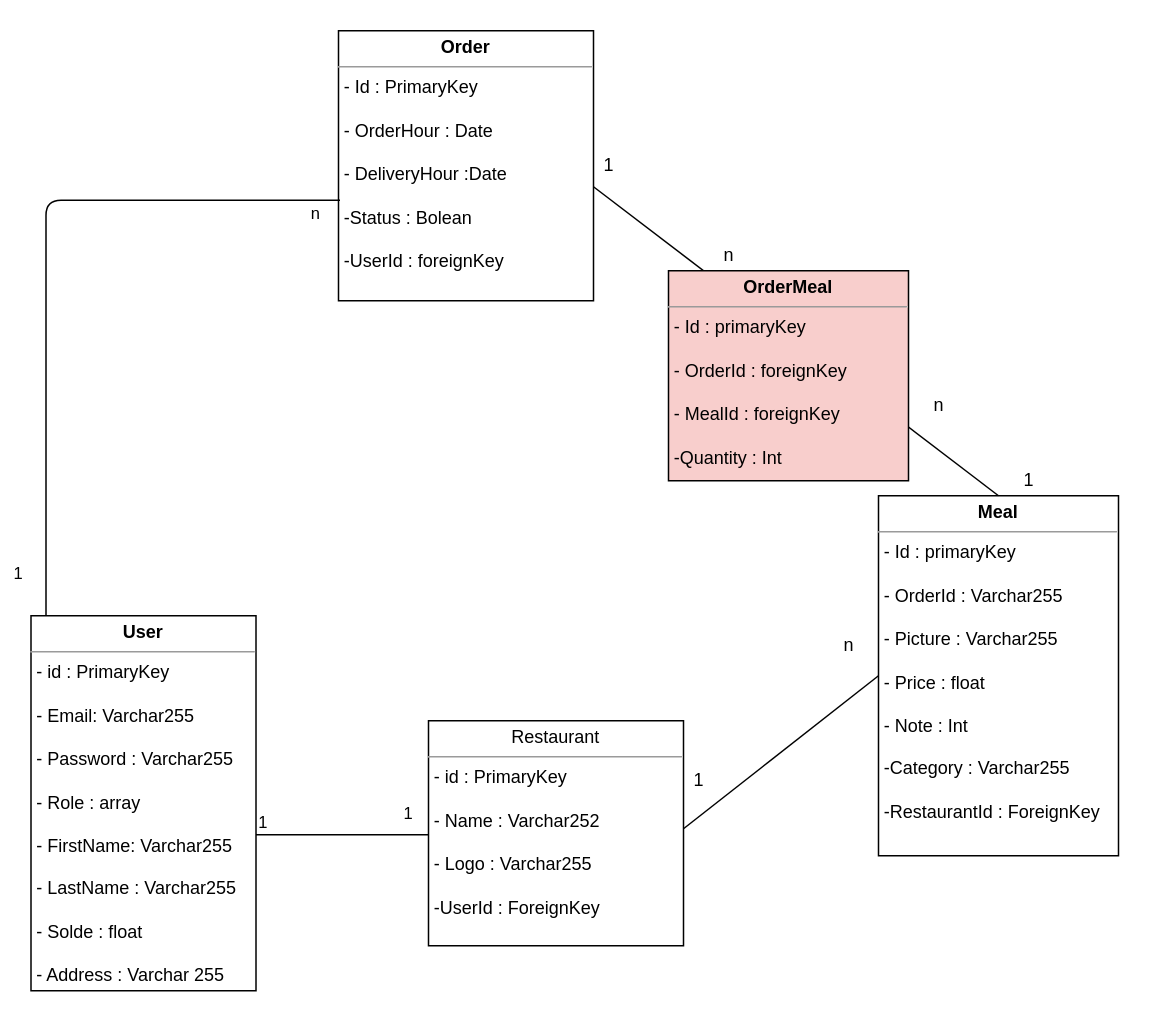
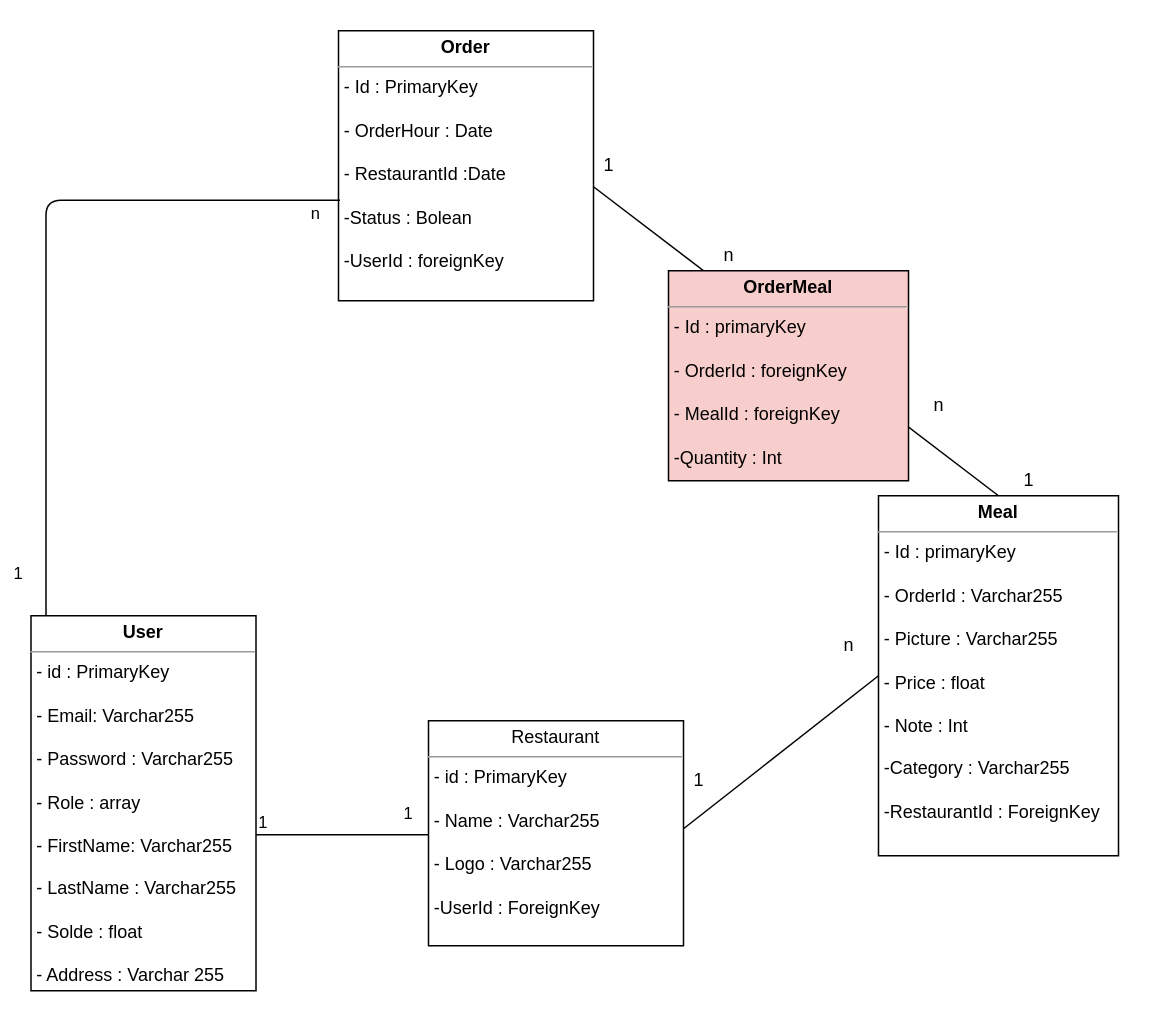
(430, 96) -> (432, 96)
(520, 775) -> (520, 775)
